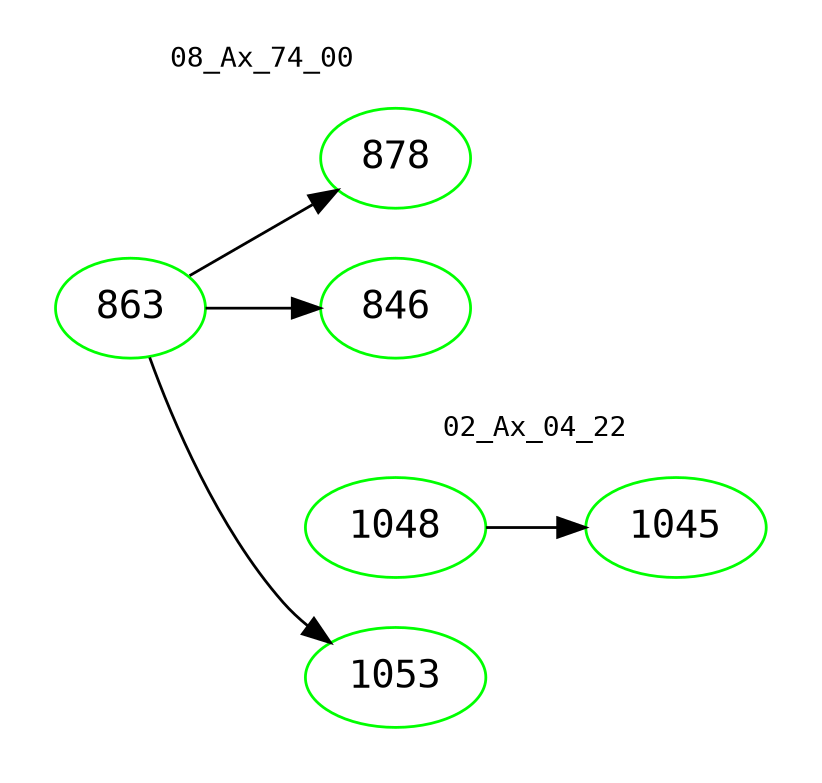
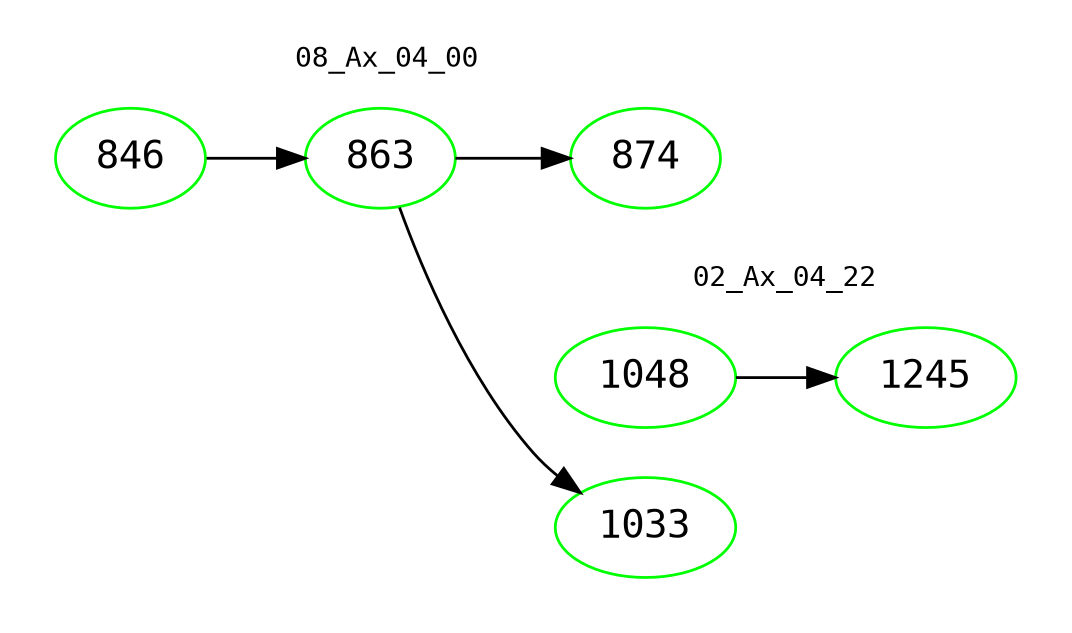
(263, 60) -> (388, 60)
(396, 158) -> (646, 158)
(249, 308) -> (242, 158)
(676, 528) -> (926, 378)
(396, 677) -> (646, 528)
